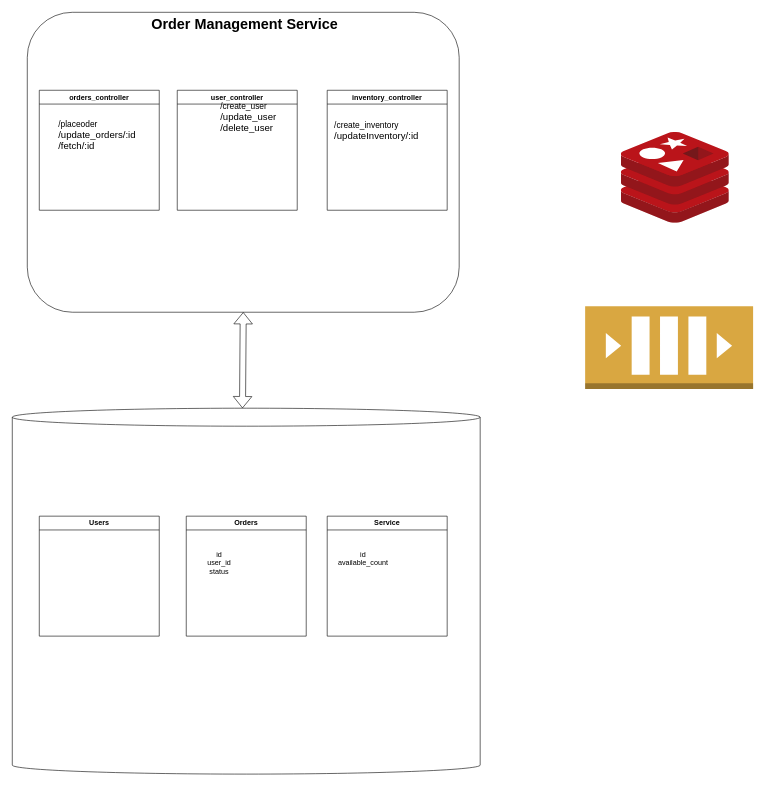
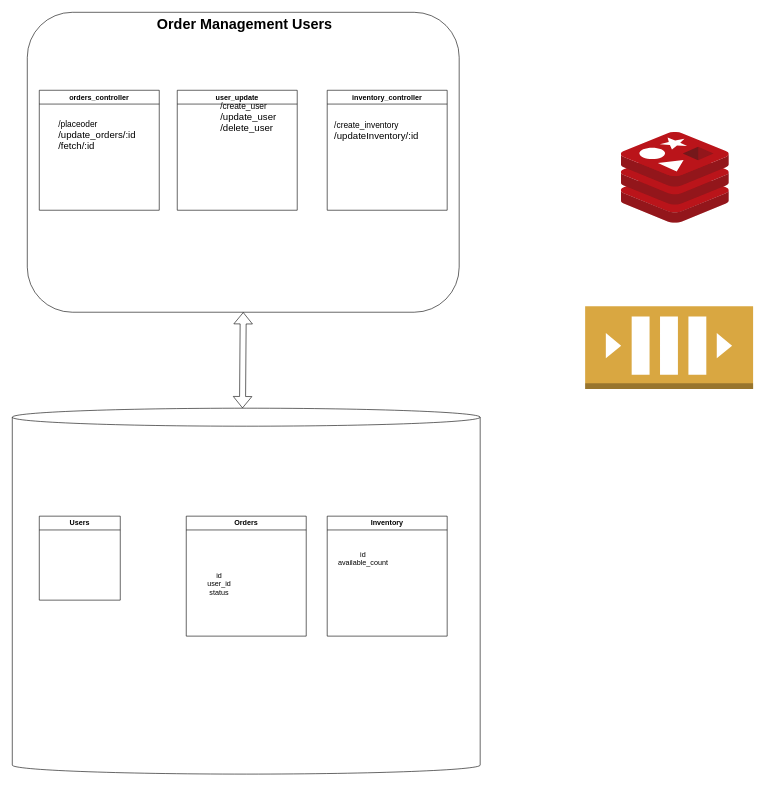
(245, 21) -> (245, 21)
(237, 98) -> (237, 98)
(387, 524) -> (387, 524)
(219, 567) -> (219, 588)
(99, 576) -> (80, 558)
